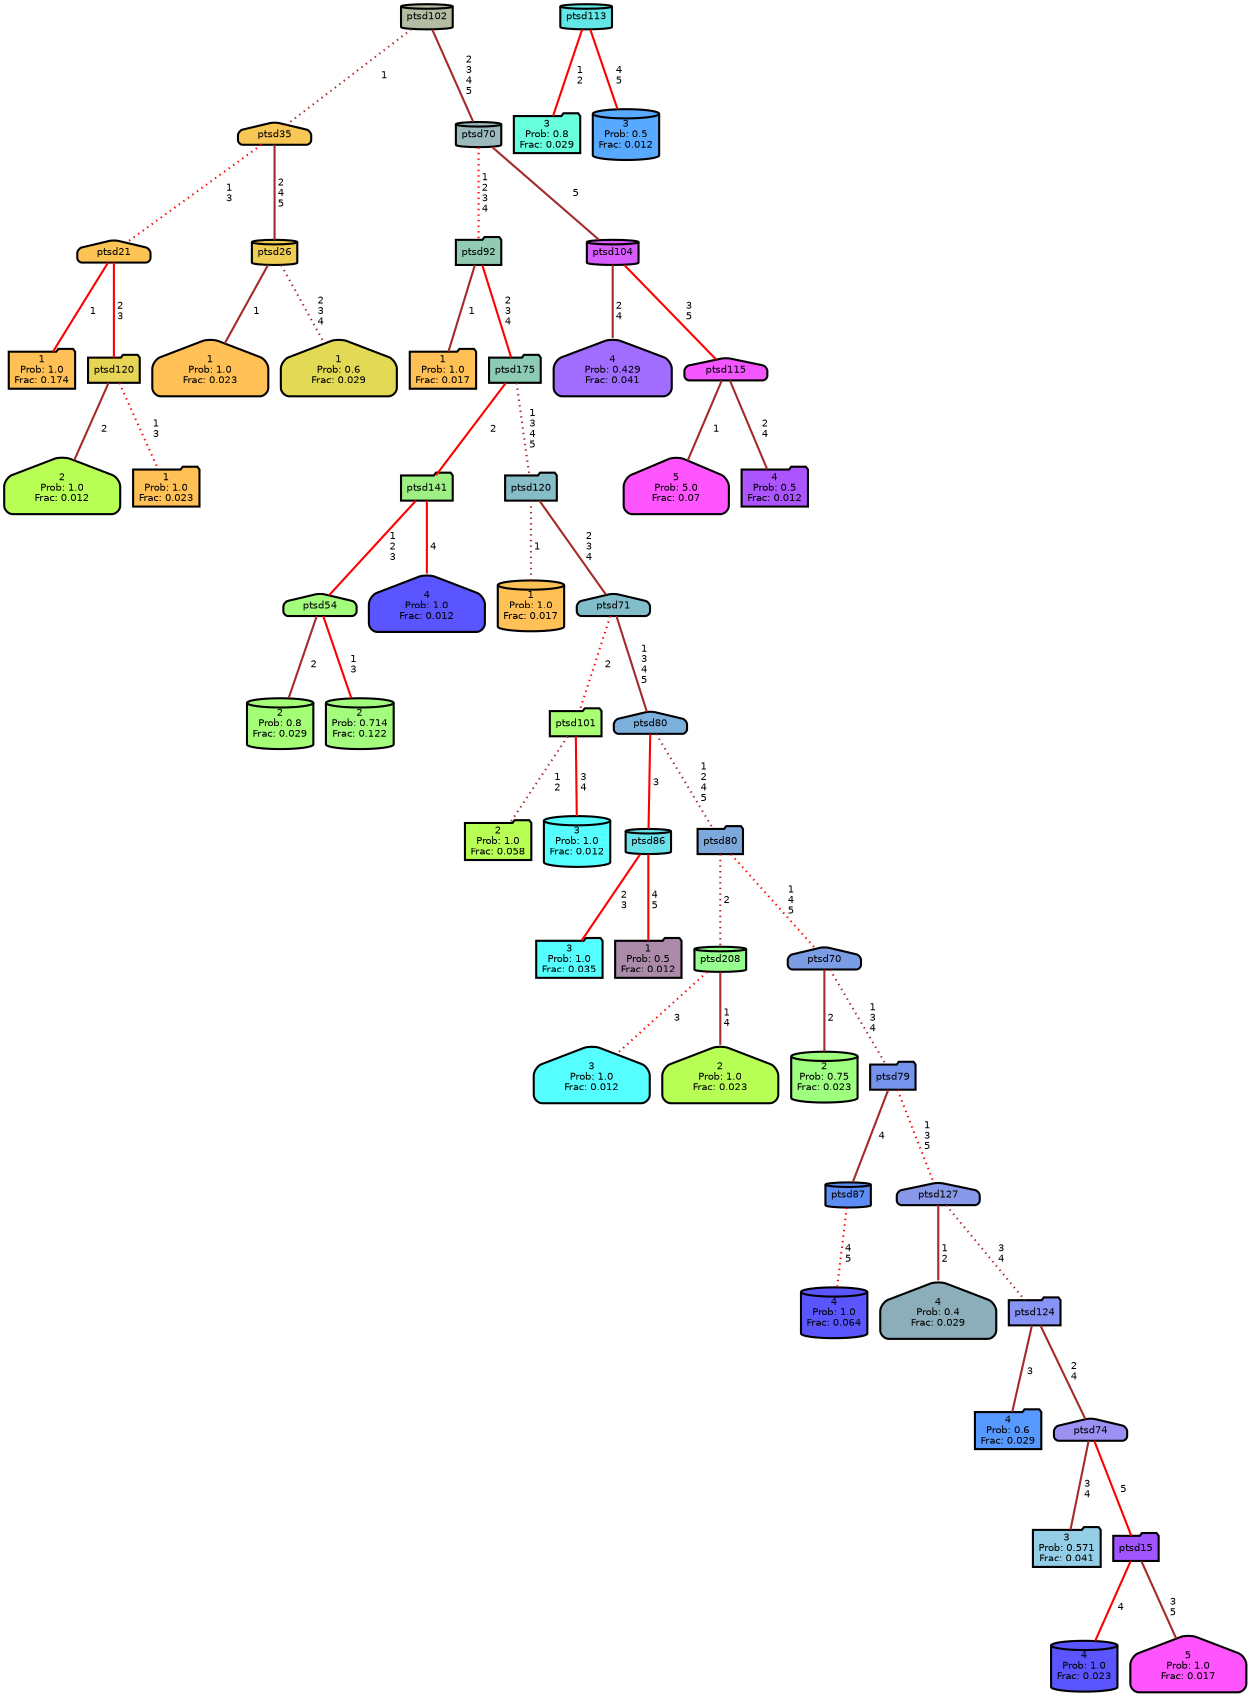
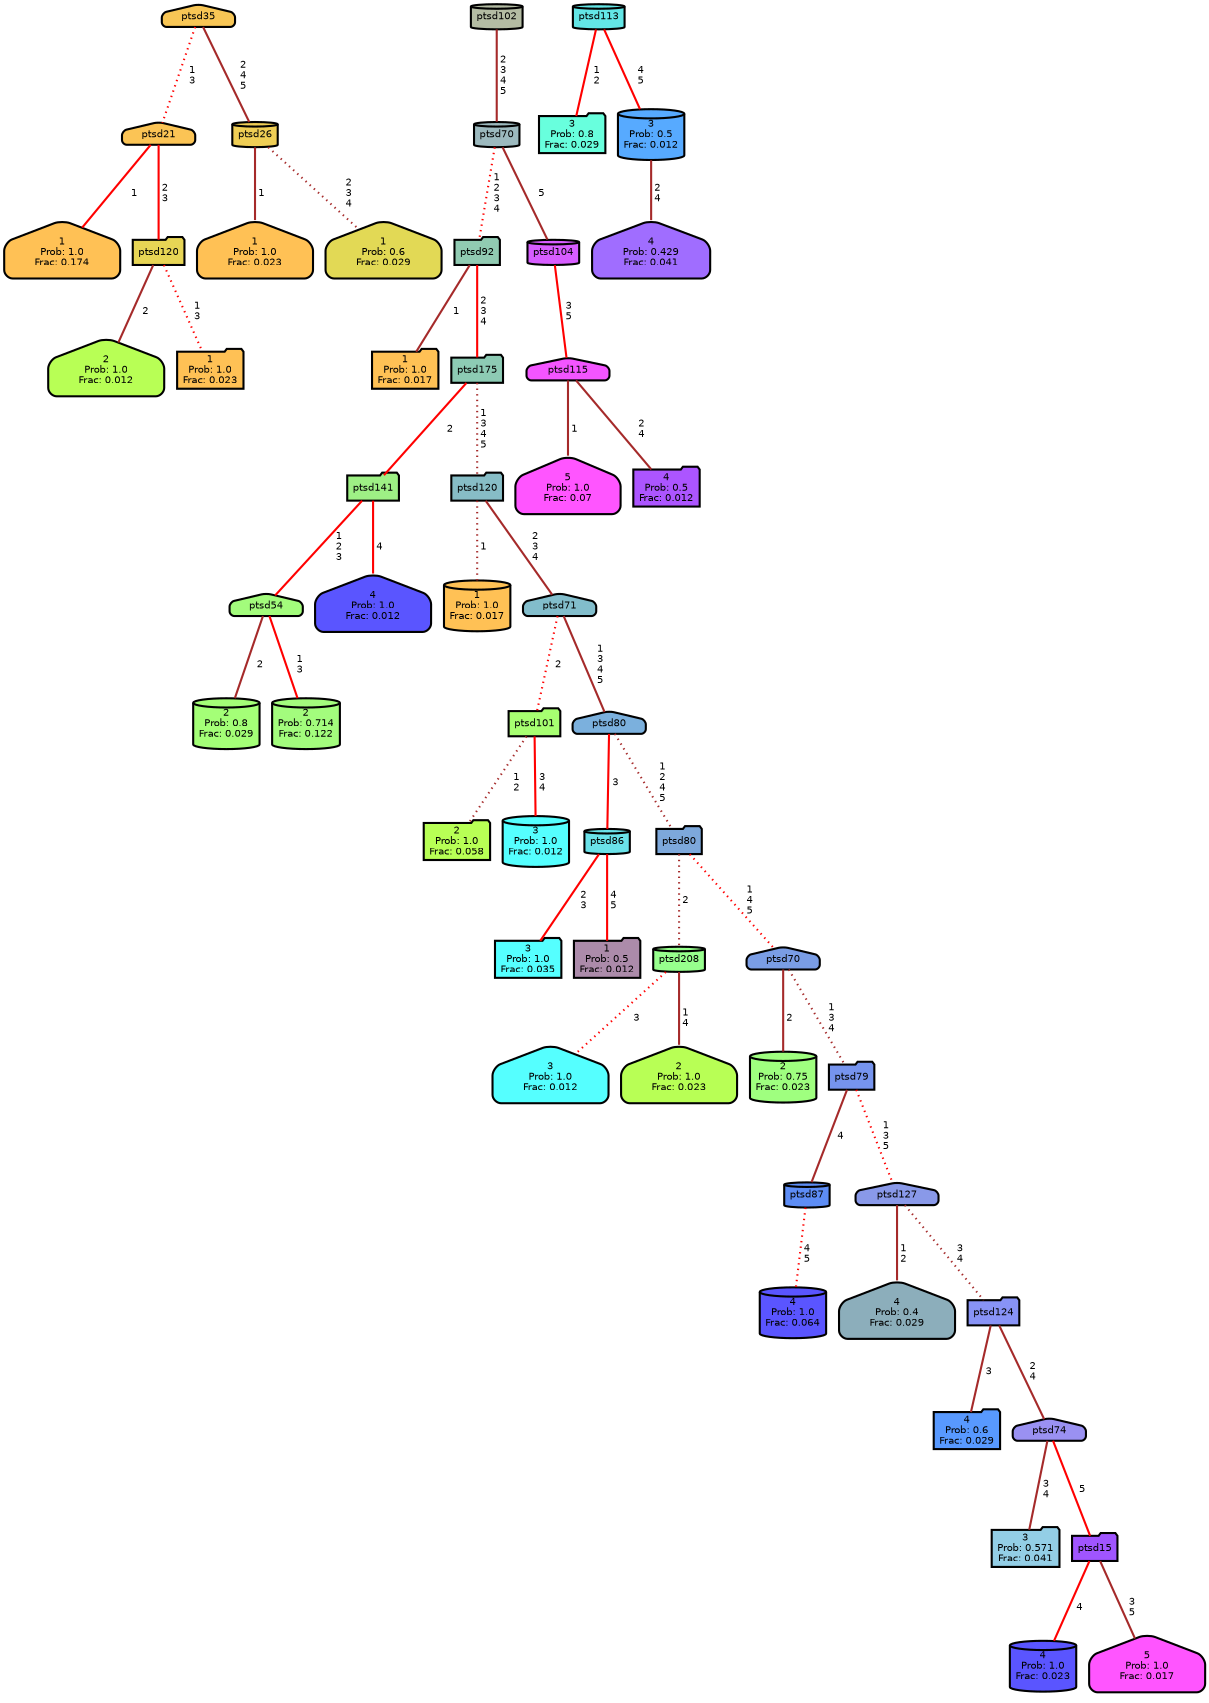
(349, 77) -> none
(613, 302) -> (651, 190)
(42, 370) -> (62, 252)
(676, 488) -> (568, 488)
